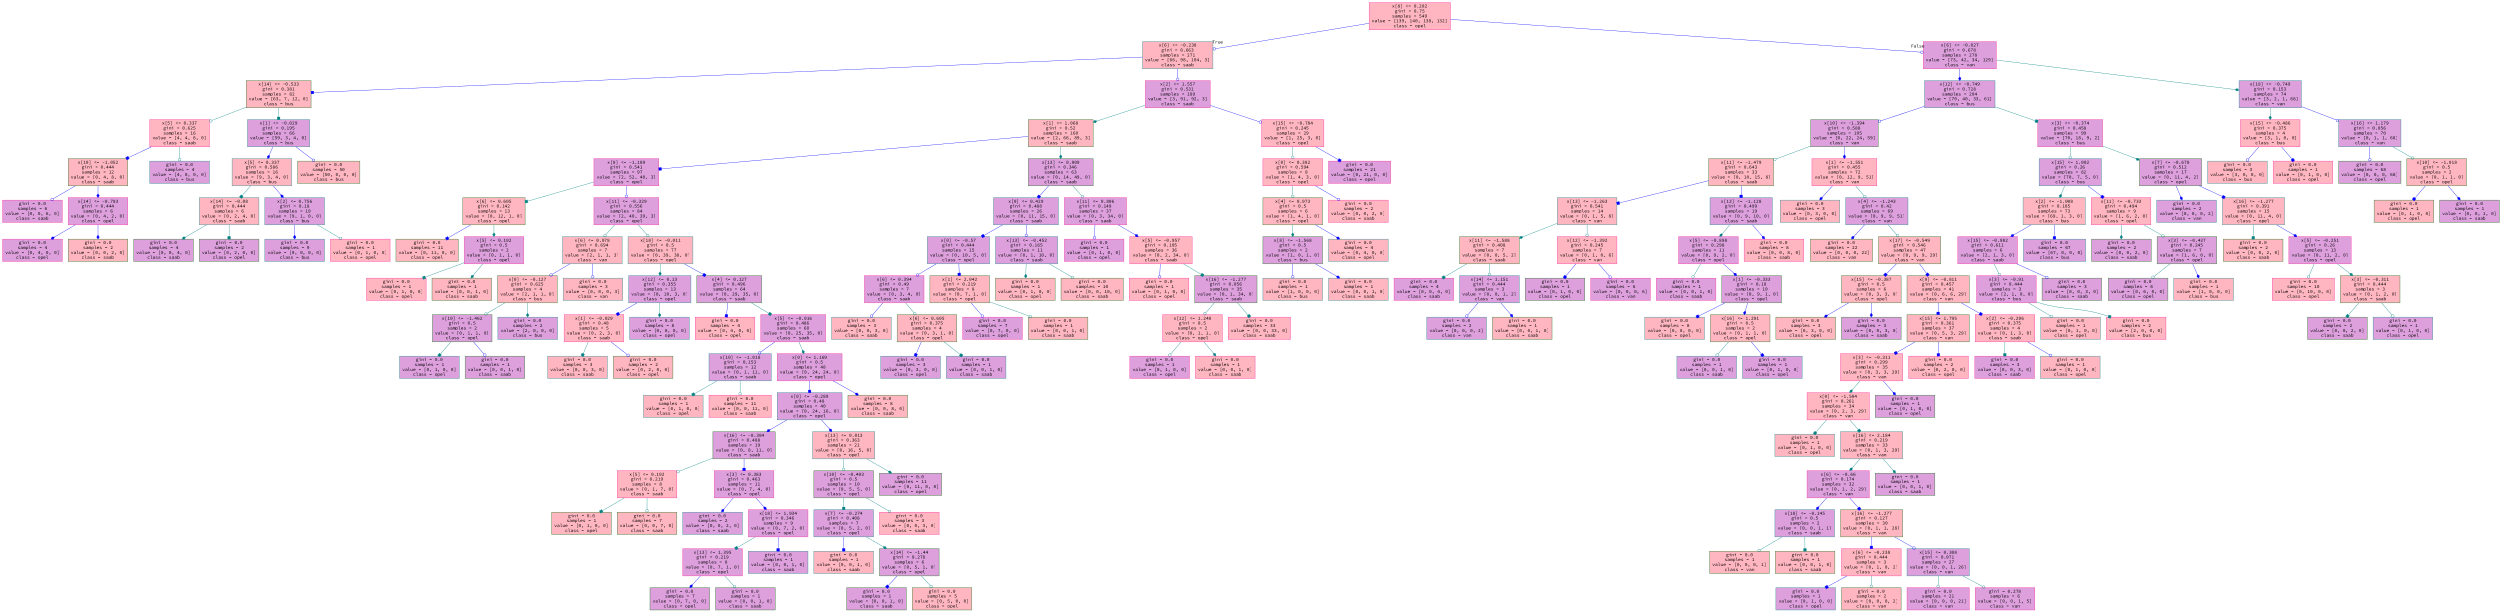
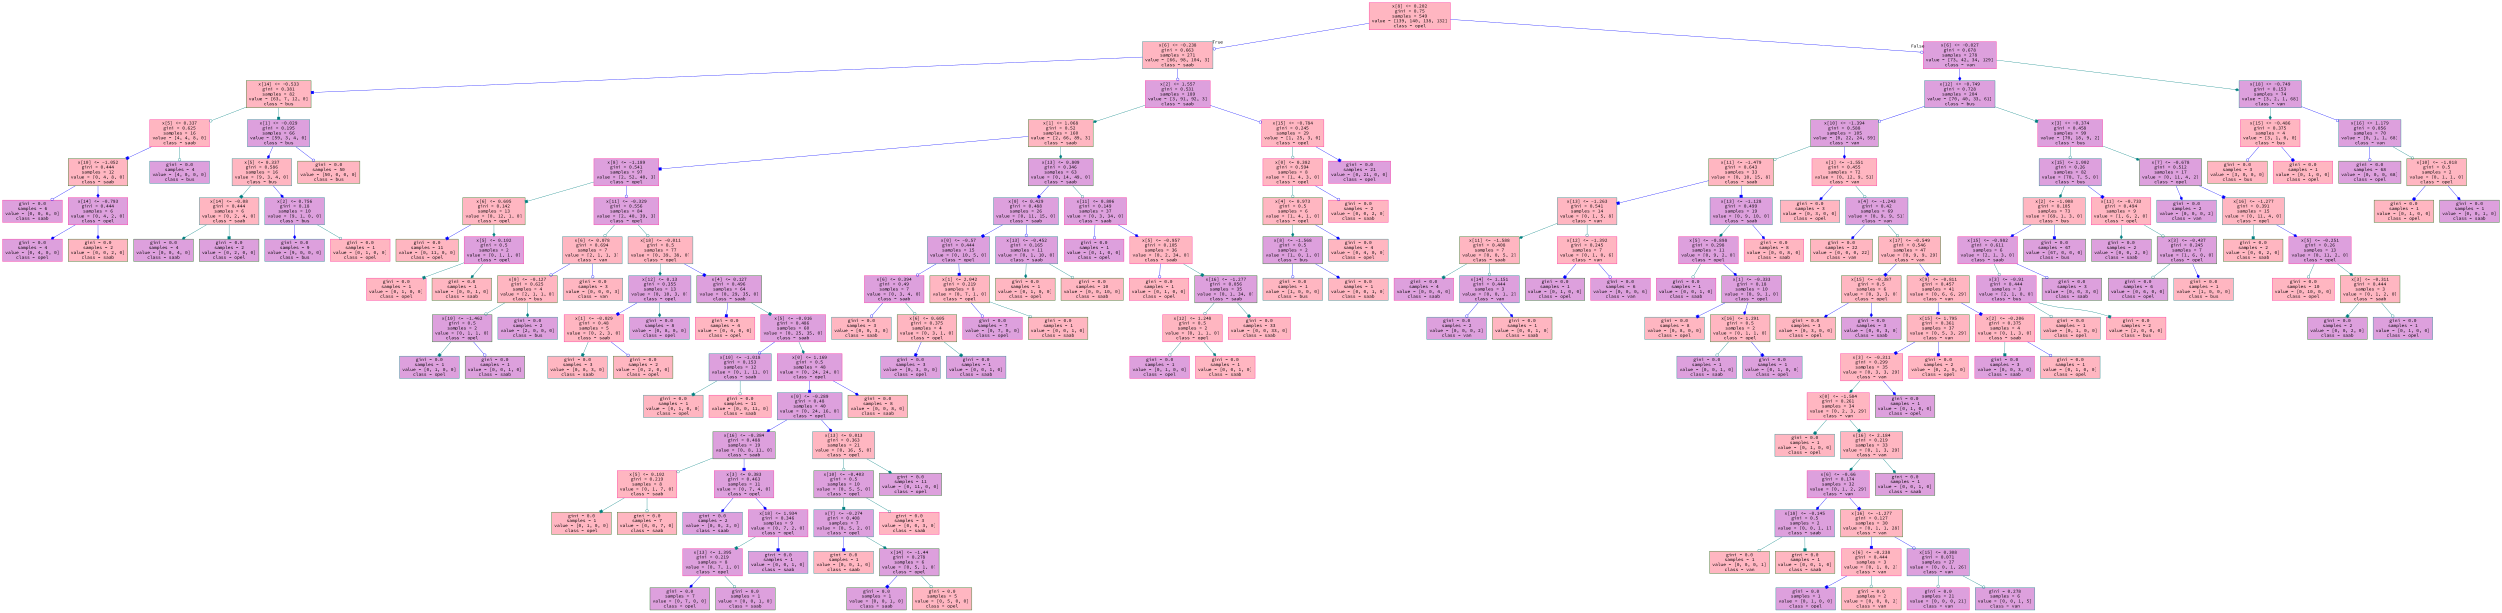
(2237, 172) -> (2237, 172)
(2055, 250) -> (2055, 250)
(2005, 599) -> (2005, 599)
